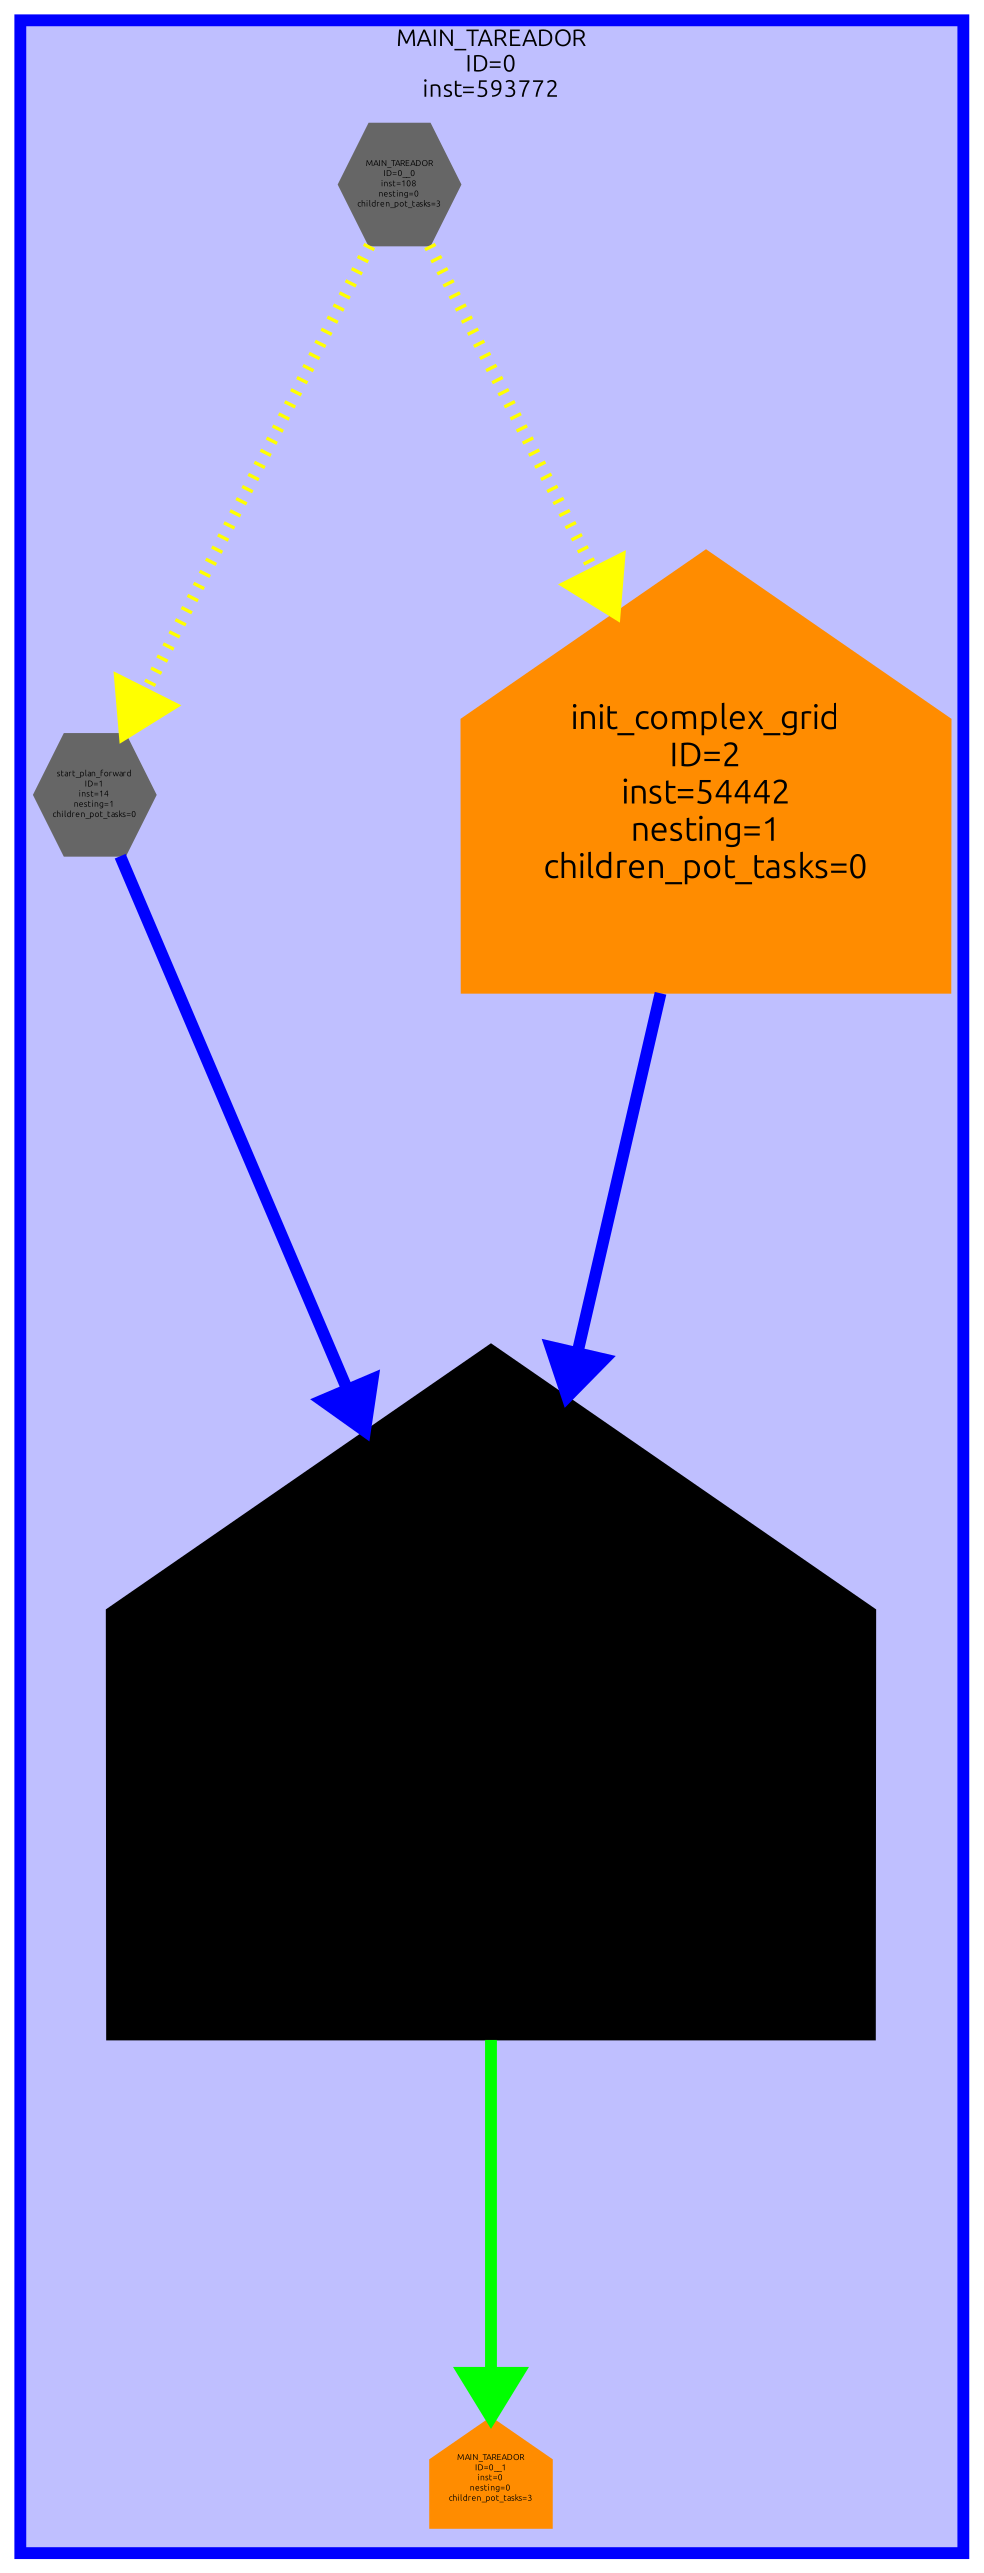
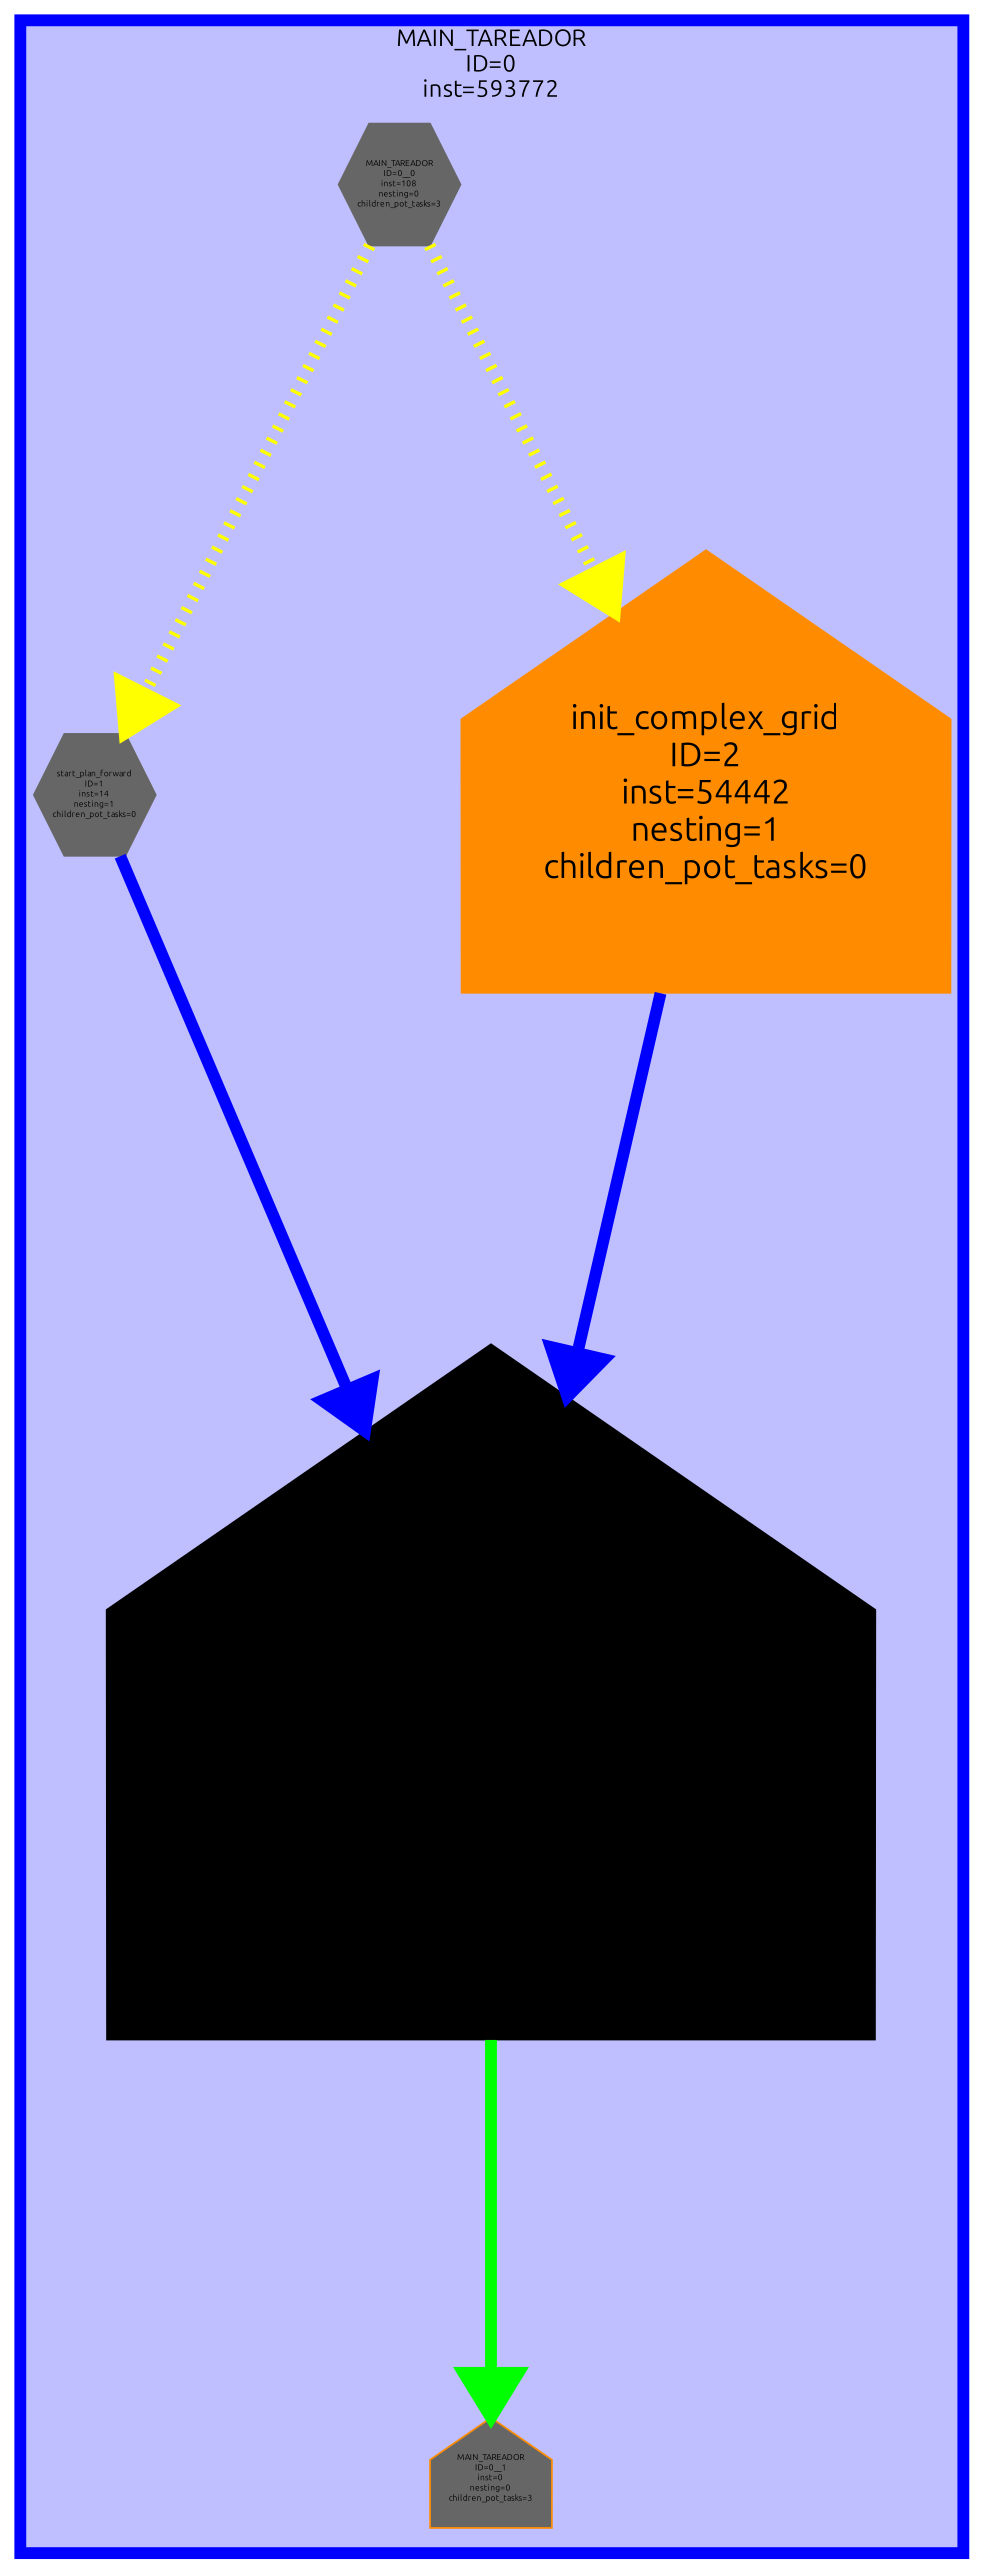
(491, 2479) -> (491, 2479)
